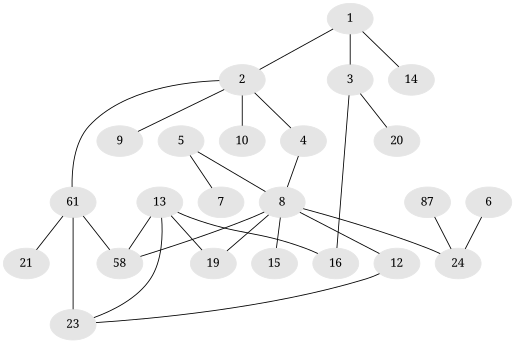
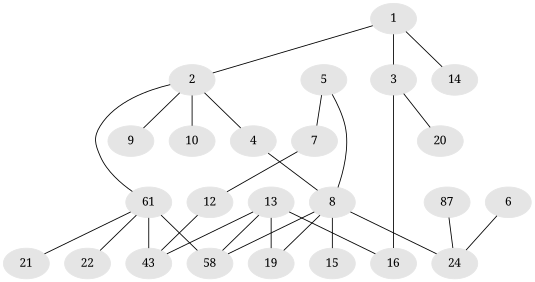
(344, 235) -> (262, 172)
none -> (88, 264)
(73, 325) -> (149, 264)
